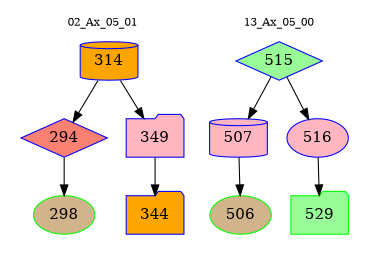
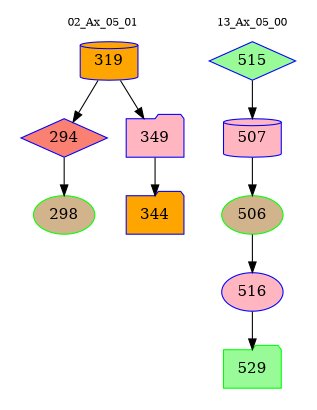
(109, 61) -> (109, 61)
(295, 93) -> (252, 248)
